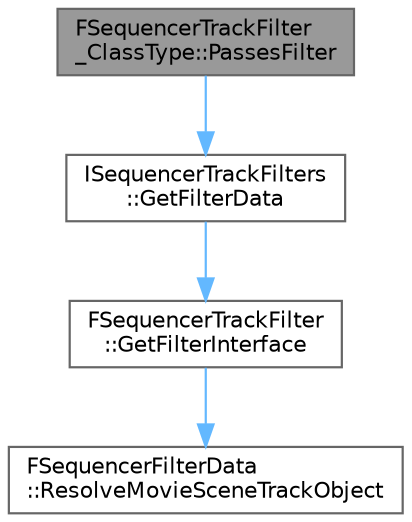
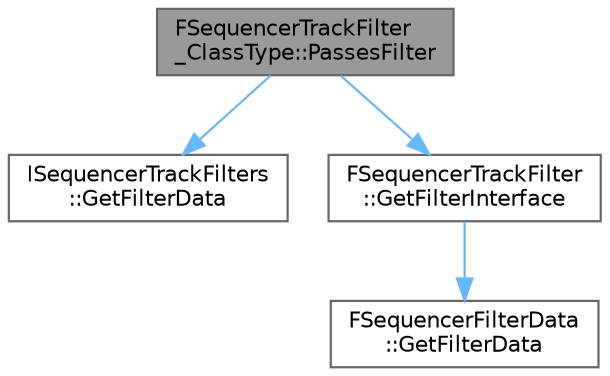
(206, 250) -> (376, 107)
(206, 480) -> (465, 334)
